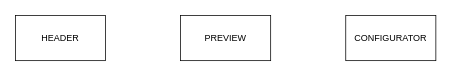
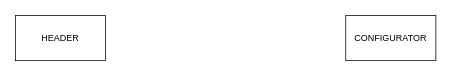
(225, 38) -> none
